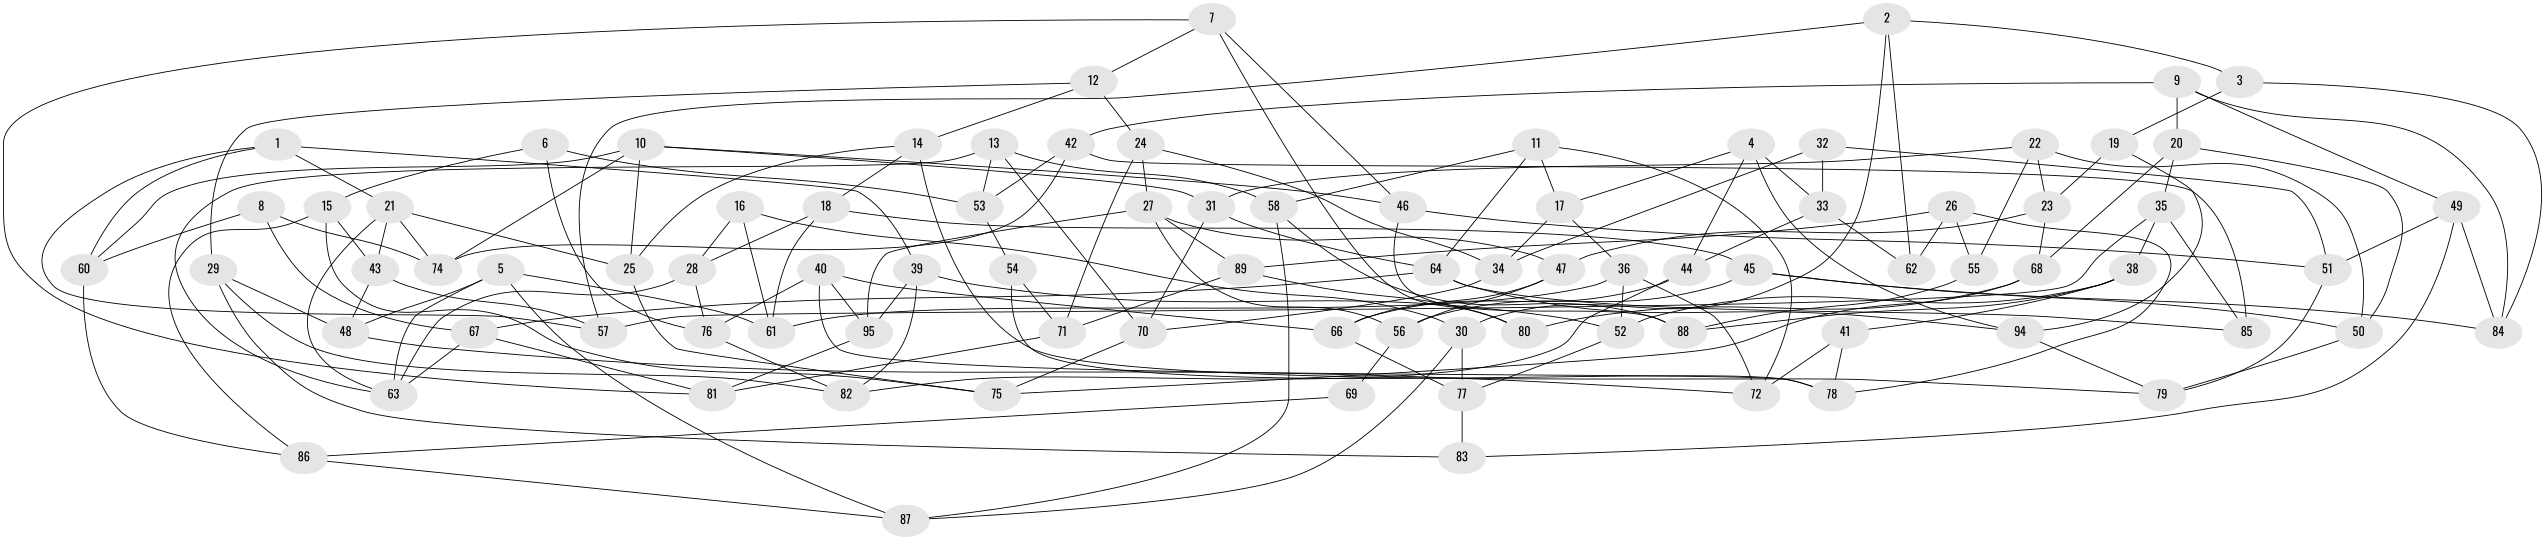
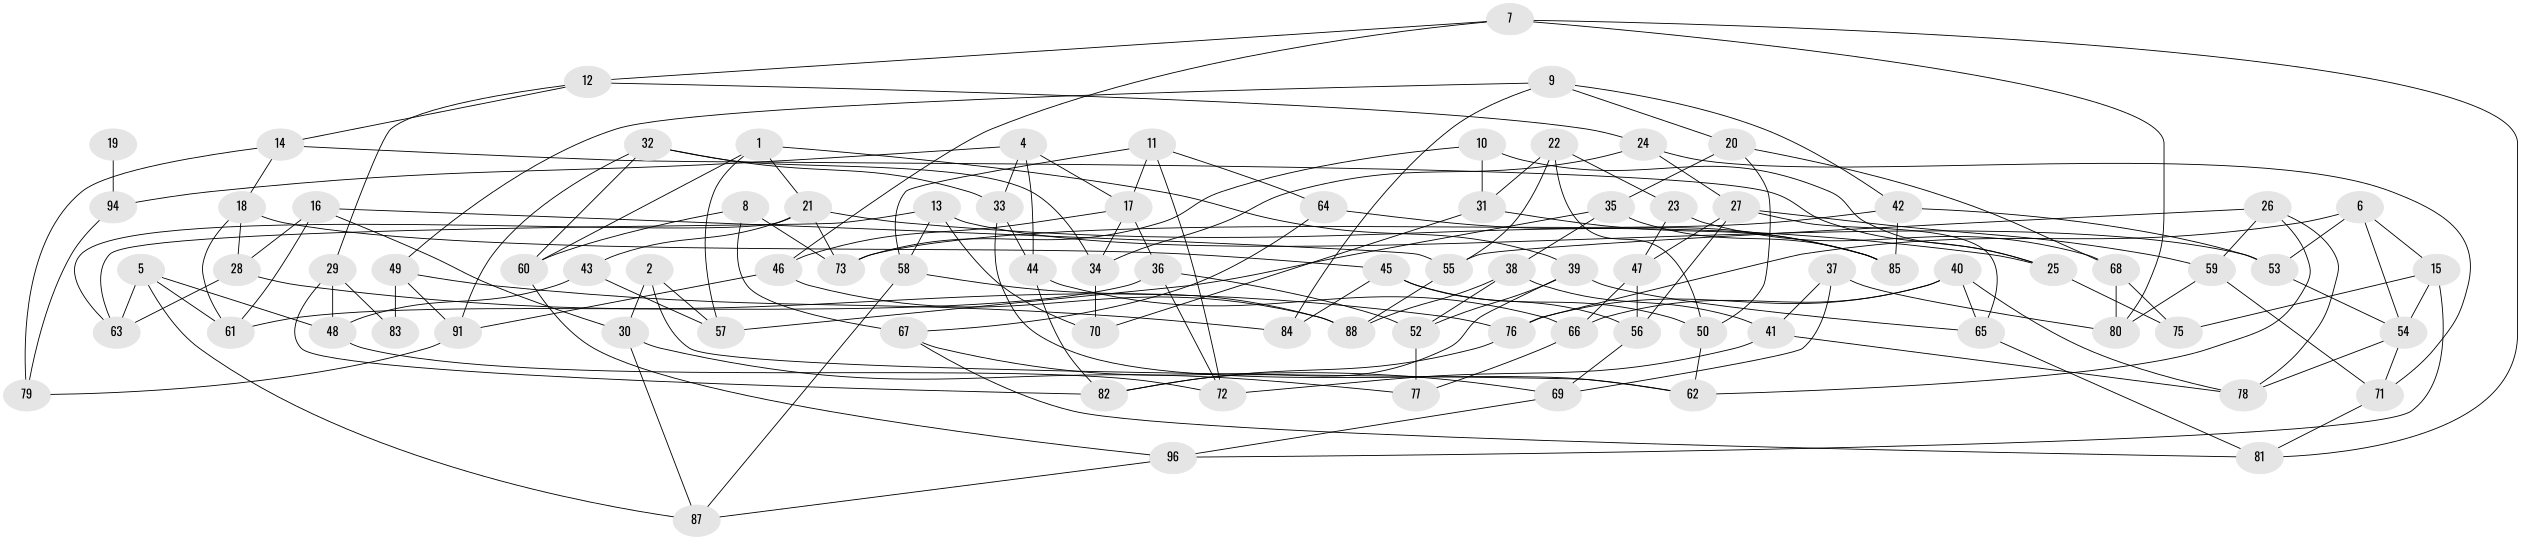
(2240, 82) -> none
(346, 169) -> (586, 207)
(1077, 173) -> (888, 237)
(2073, 183) -> none
none -> (886, 230)
(357, 246) -> (2420, 301)
(1334, 249) -> (1692, 231)
(438, 270) -> (841, 270)
(1241, 270) -> (2212, 270)
none -> (1832, 270)
(2328, 270) -> (458, 333)
none -> (2382, 270)
(1724, 312) -> none
(869, 333) -> (1981, 333)
(1089, 356) -> none
(435, 363) -> (1228, 374)
(2265, 364) -> (1698, 364)
(1462, 427) -> none
(304, 458) -> (1173, 458)
